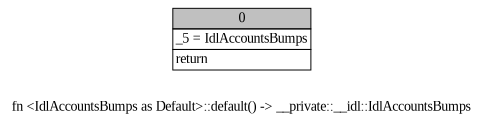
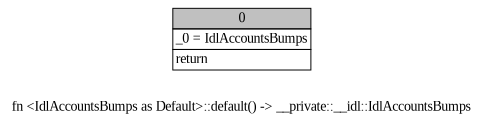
(242, 39) -> (242, 39)
